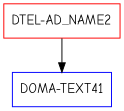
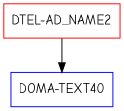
(62, 90) -> (62, 90)
